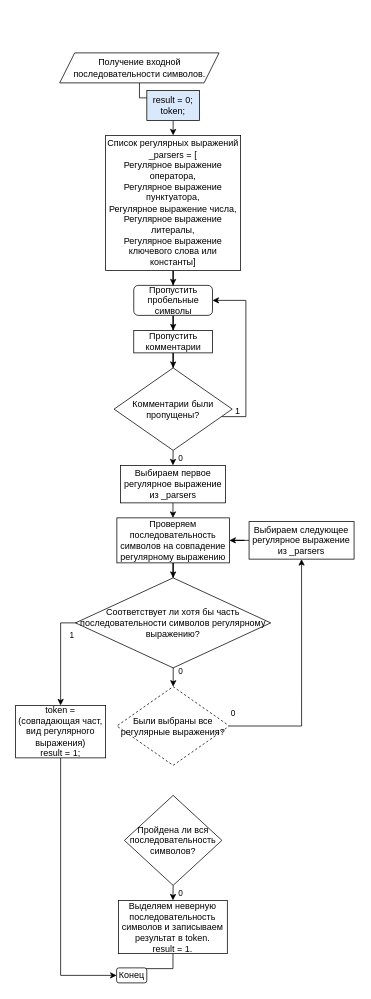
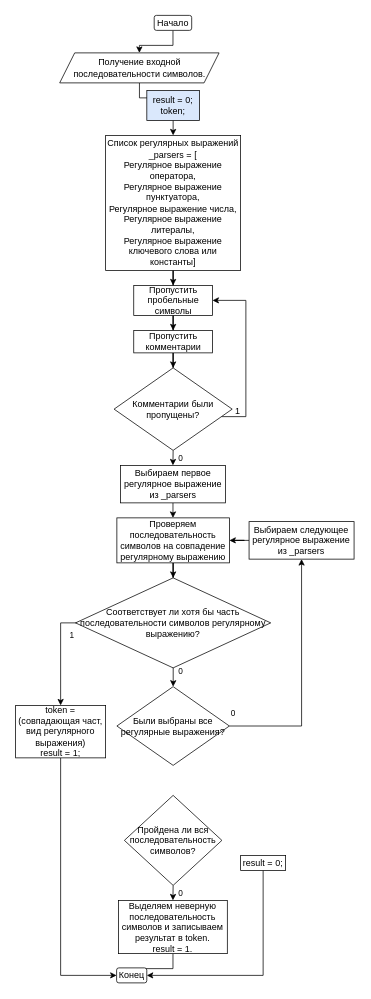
none -> (173, 23)
none -> (156, 45)
(173, 300) -> (173, 300)
(173, 726) -> (173, 726)
none -> (263, 863)
none -> (209, 975)
